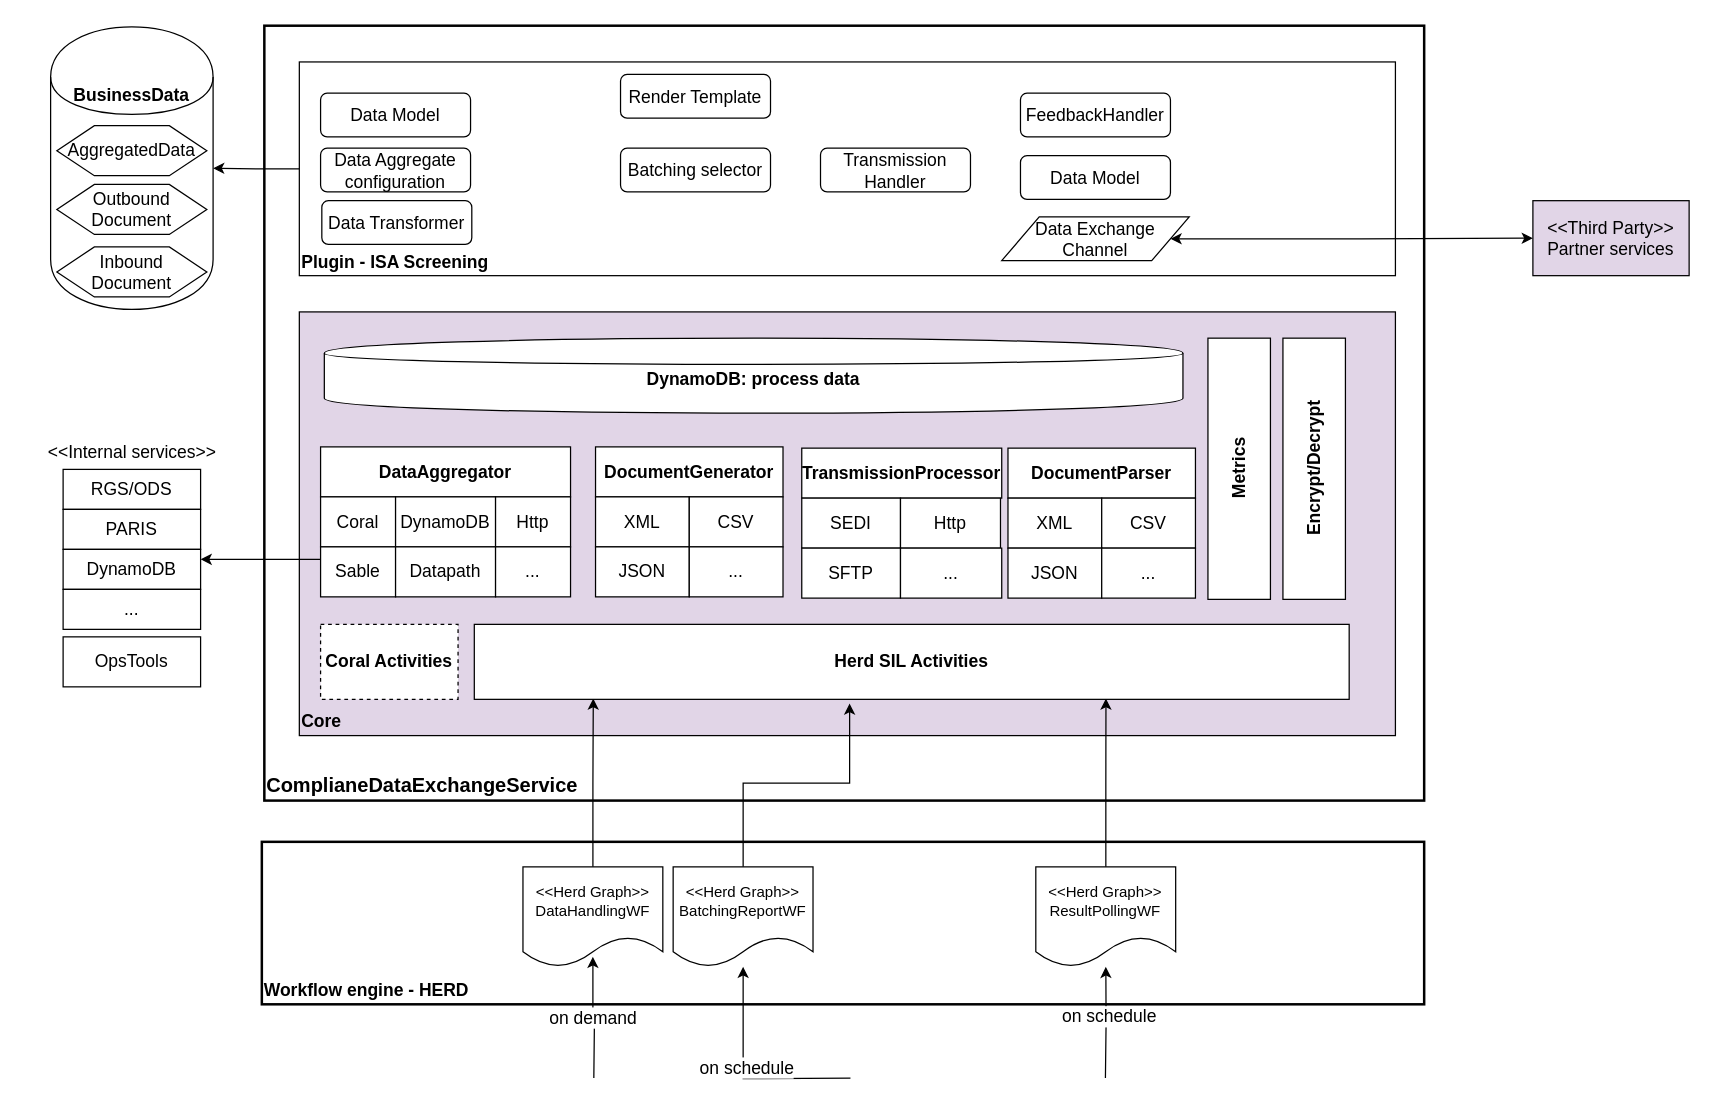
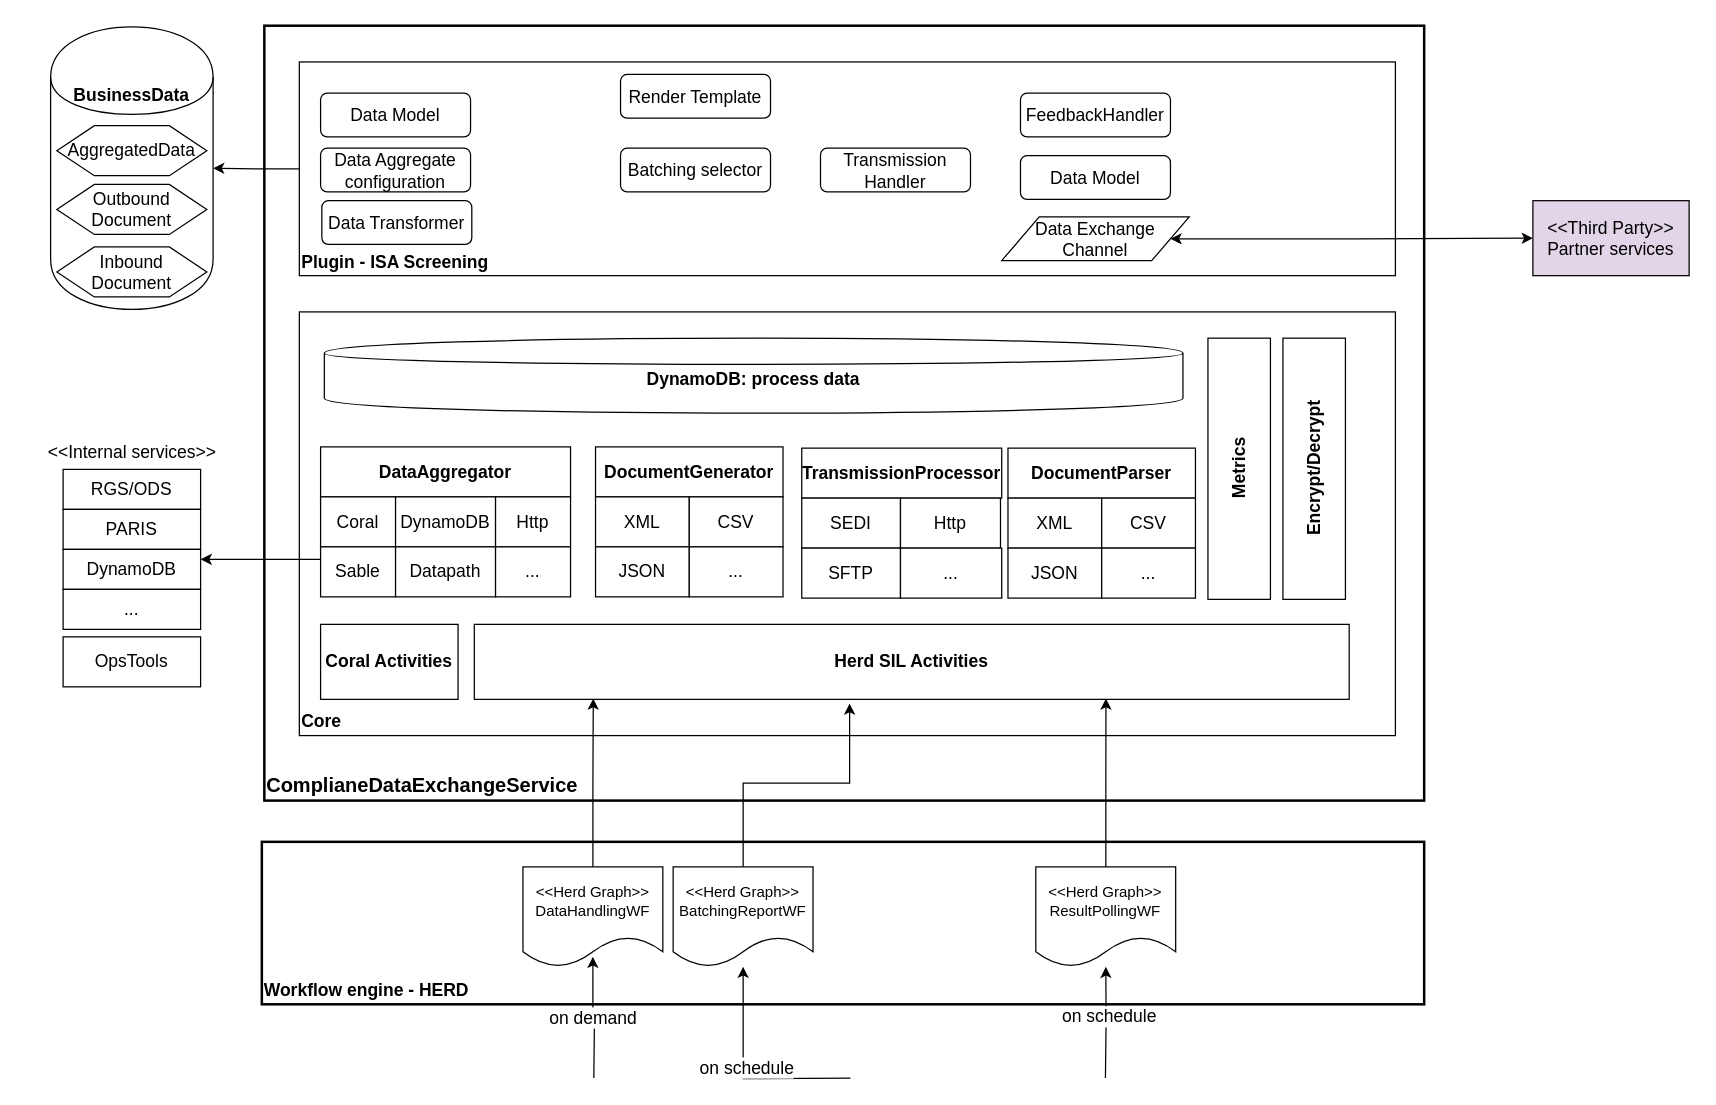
(389, 662) -> (389, 662)
(321, 721) -> (321, 721)
